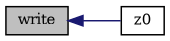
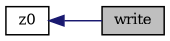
(102, 21) -> (83, 21)
